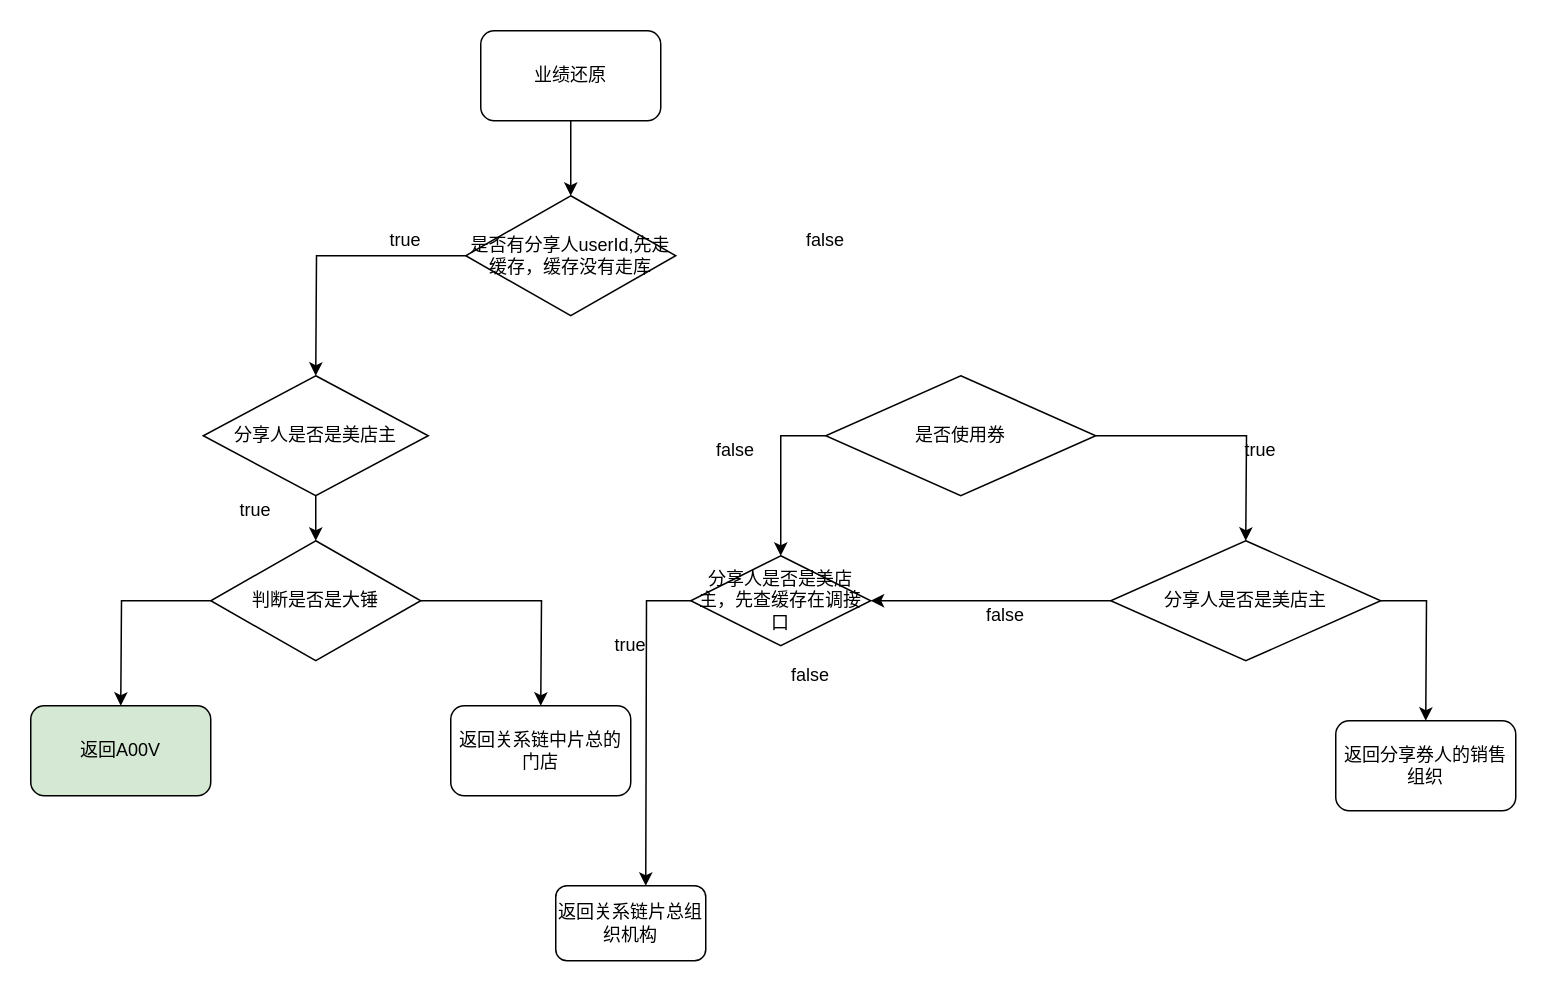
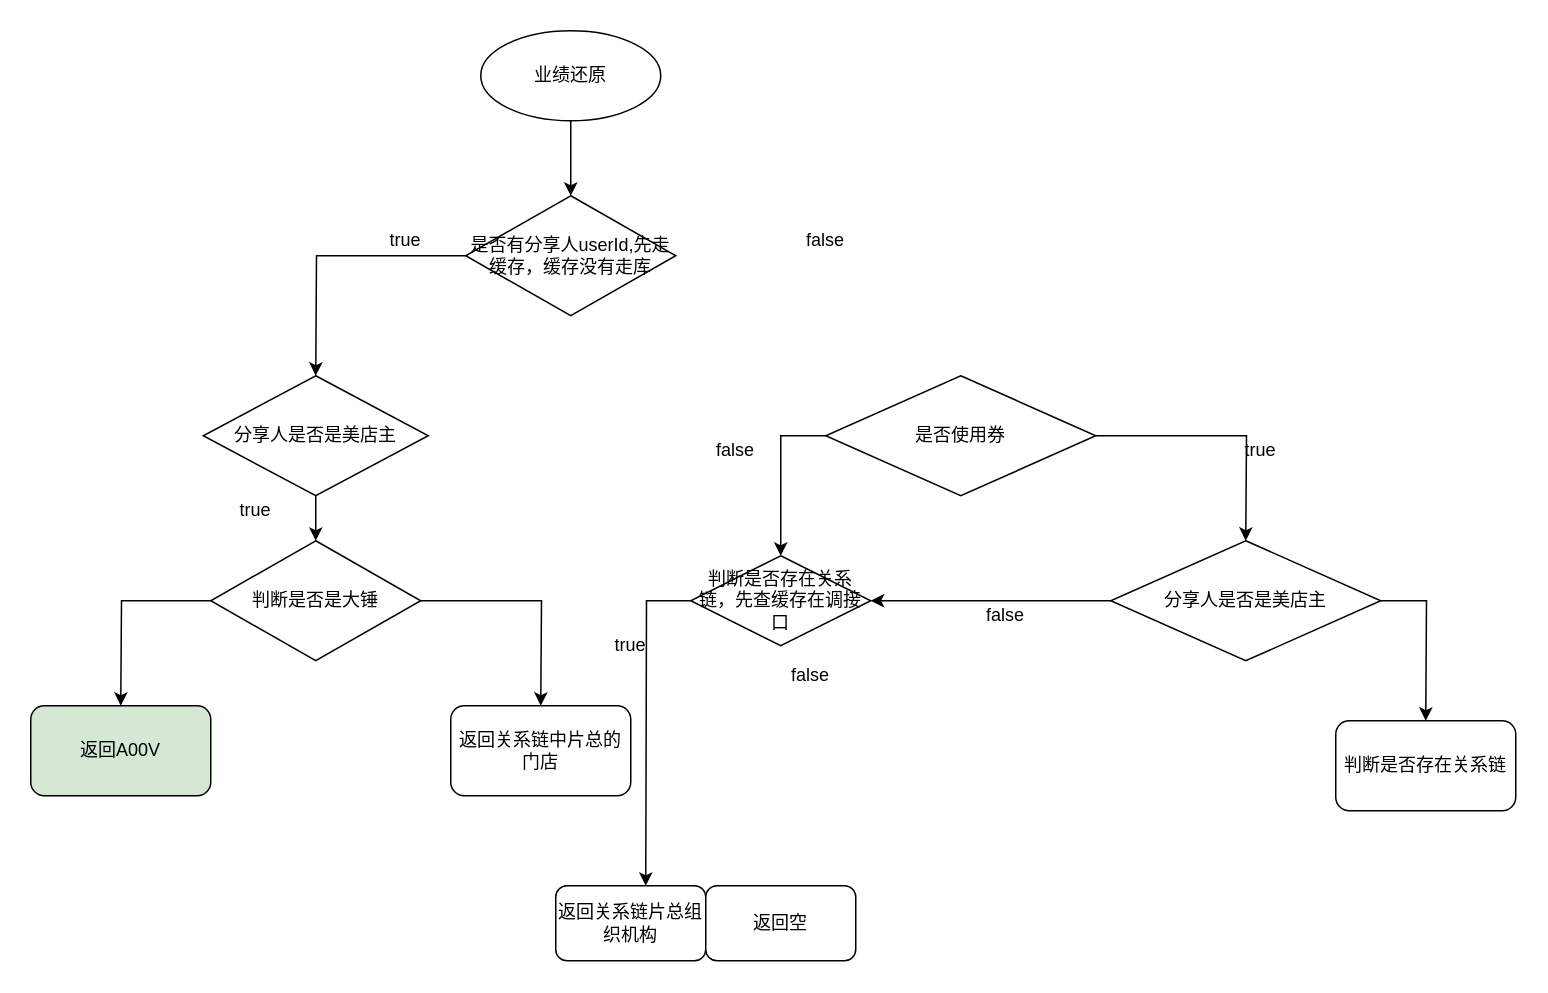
(571, 76) -> (571, 76)
(781, 601) -> (781, 601)
(1426, 766) -> (1426, 766)
none -> (781, 923)
